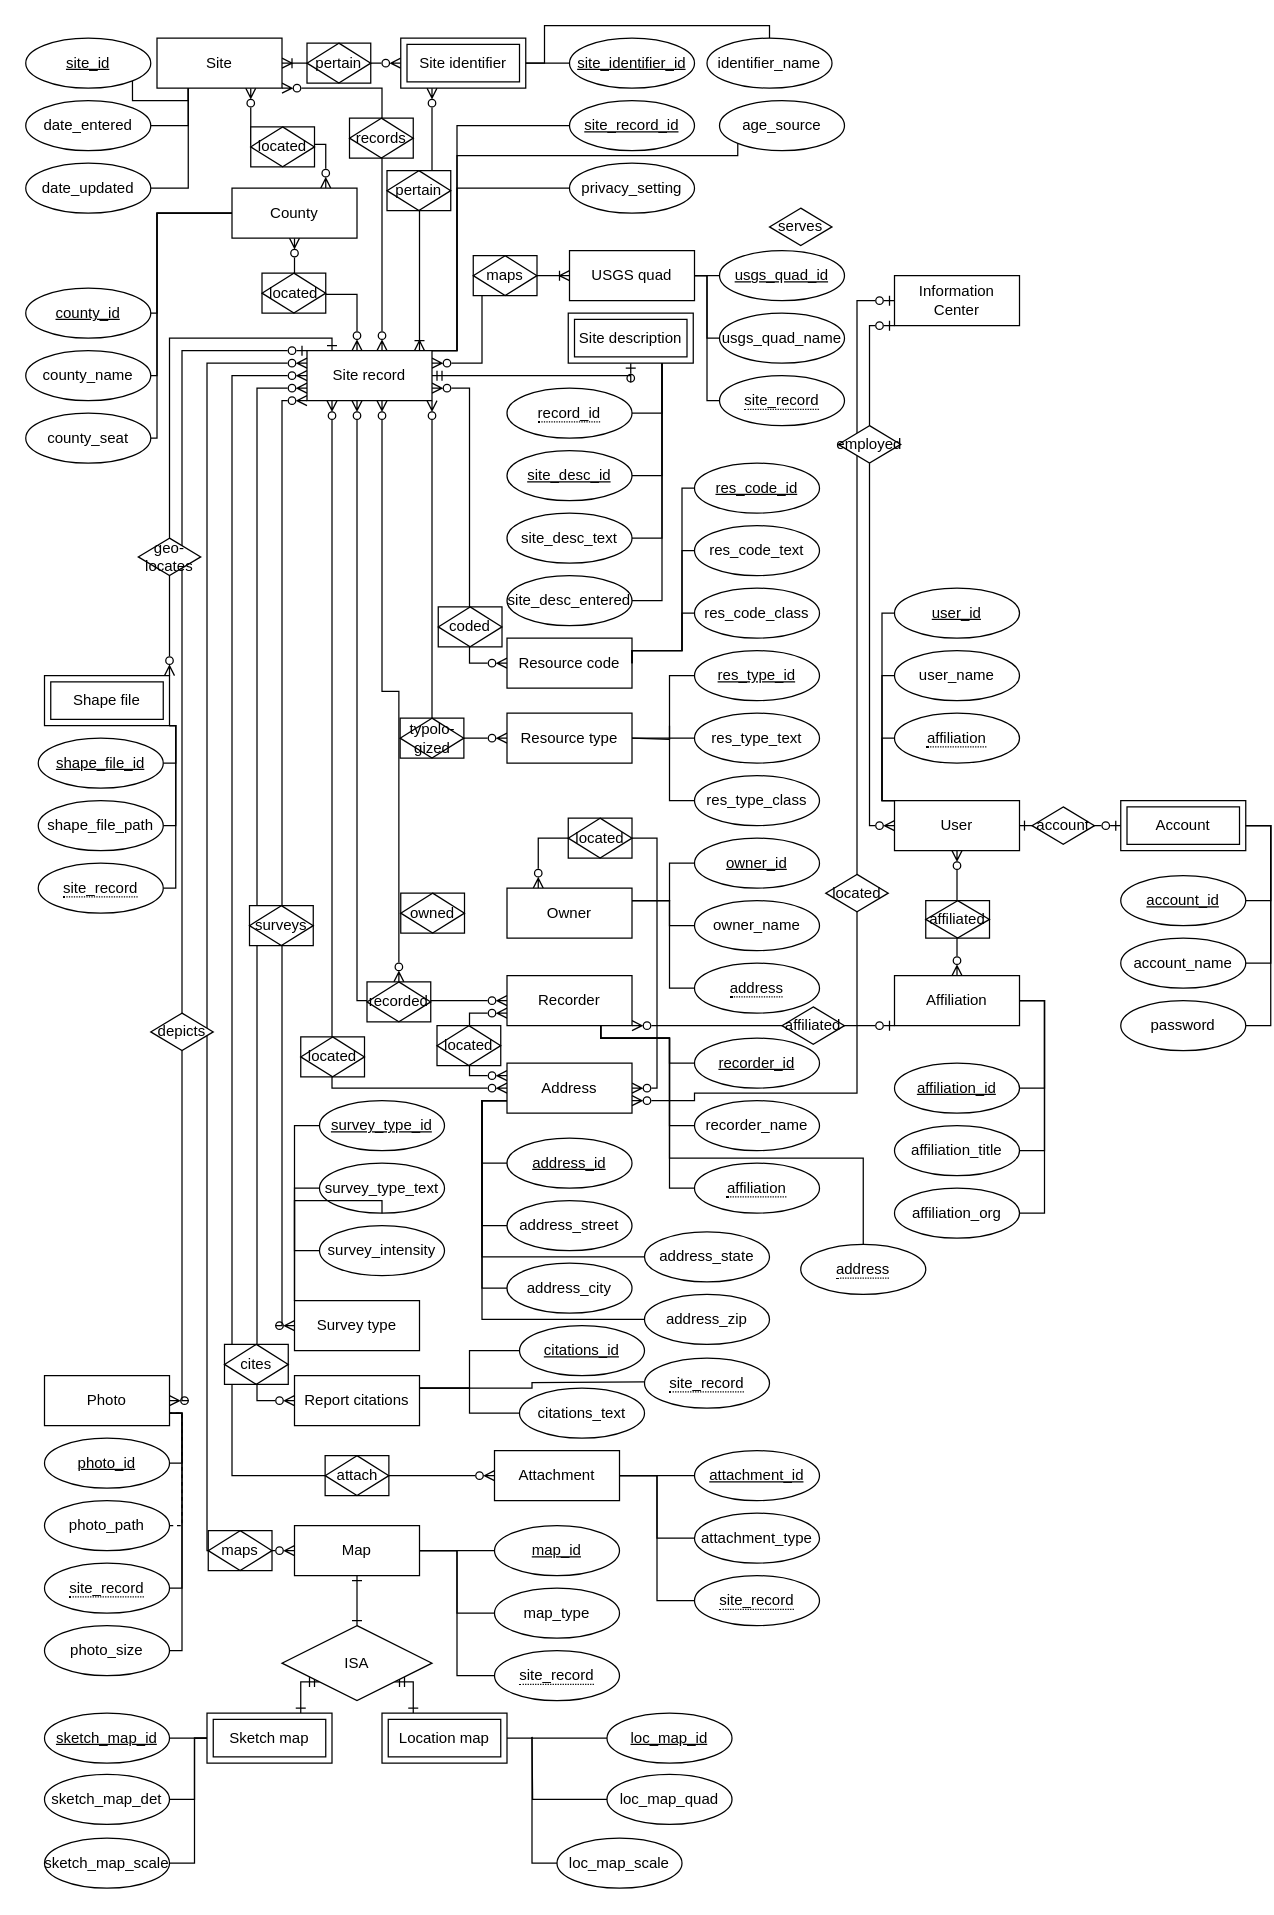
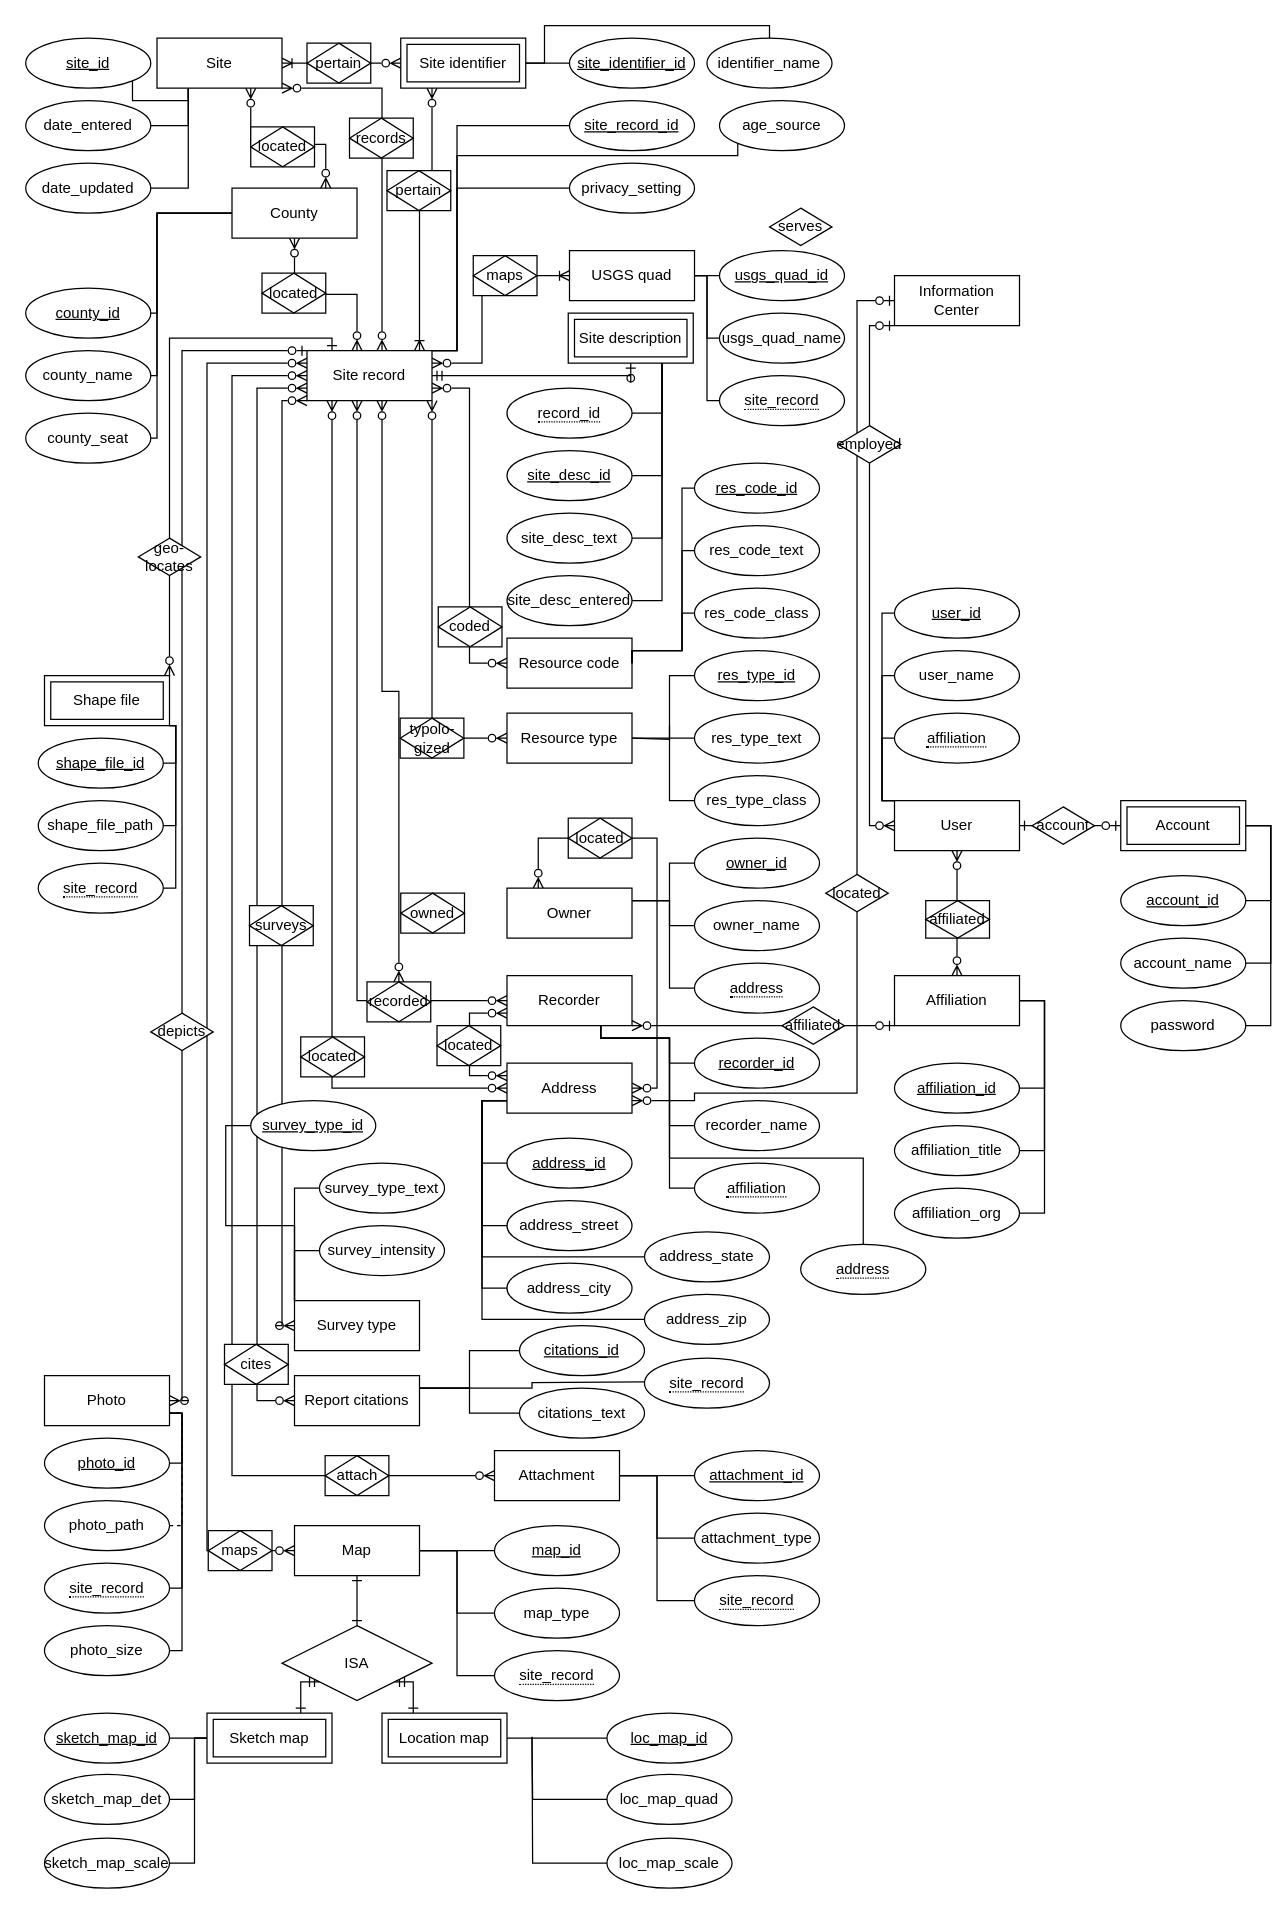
(382, 1126) -> (313, 1126)
(346, 1201) -> (297, 1251)
(619, 1863) -> (669, 1863)
